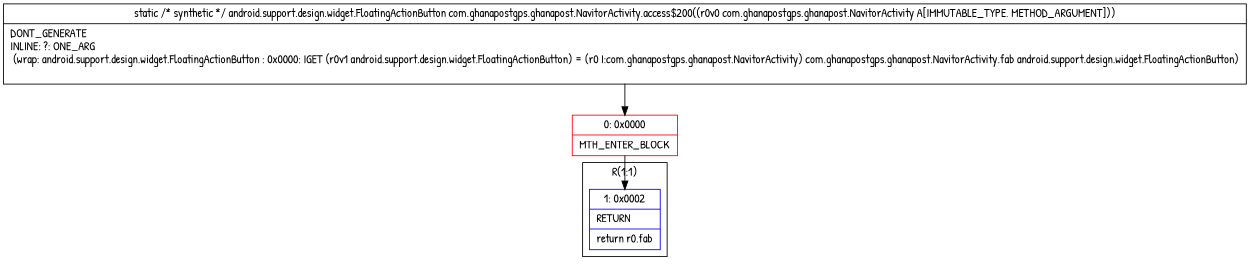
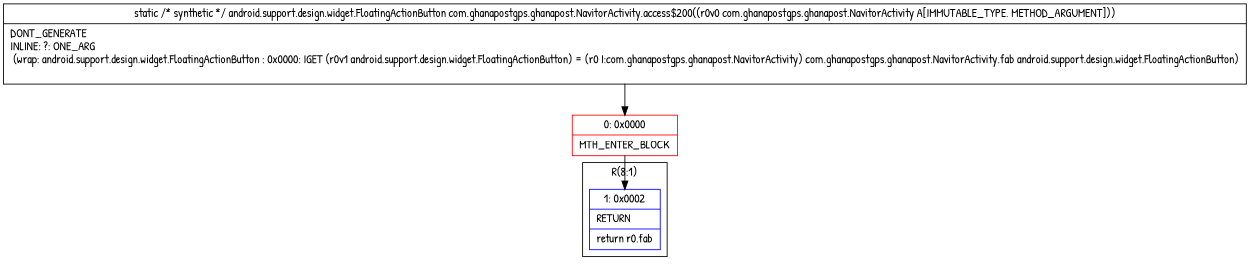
(625, 172) -> (625, 172)
